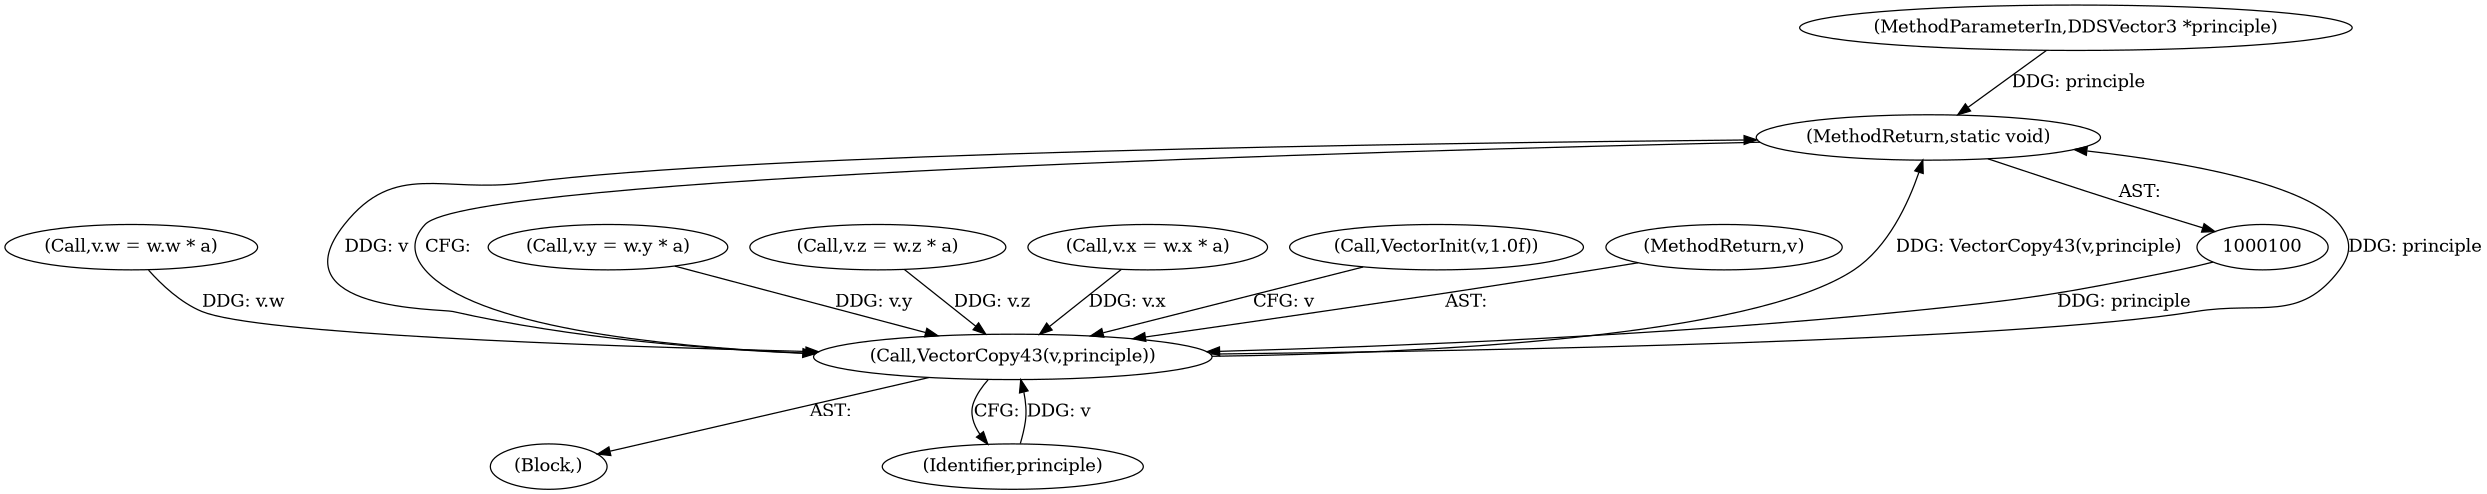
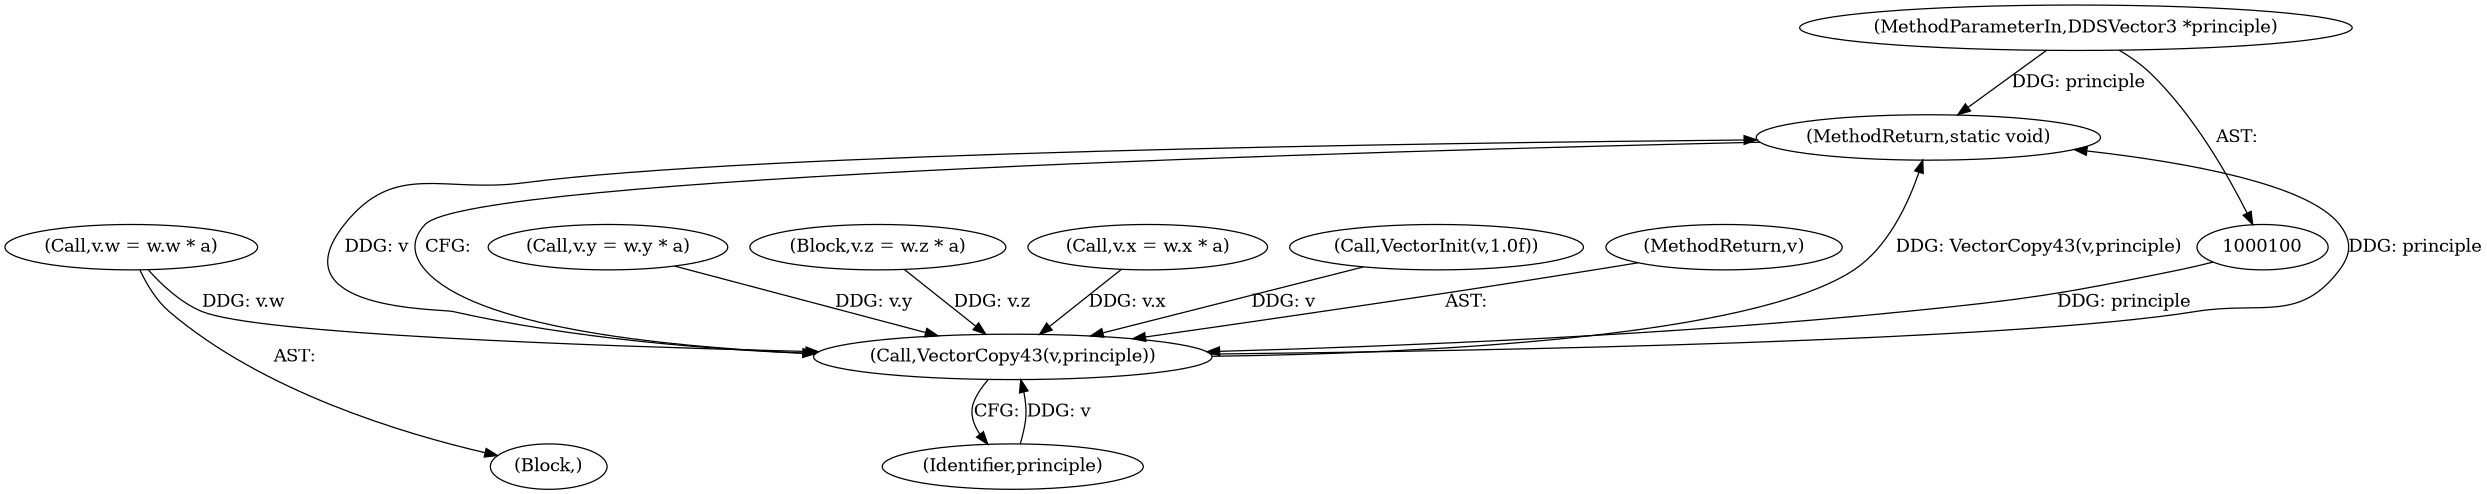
(2095, 194) -> (2193, 123)
(878, 247) -> (878, 247)
(1284, 302) -> (1284, 302)
(769, 414) -> (296, 389)
